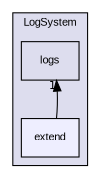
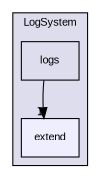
(57, 105) -> (43, 94)
